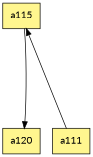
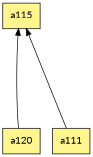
(26, 75) -> (17, 82)
